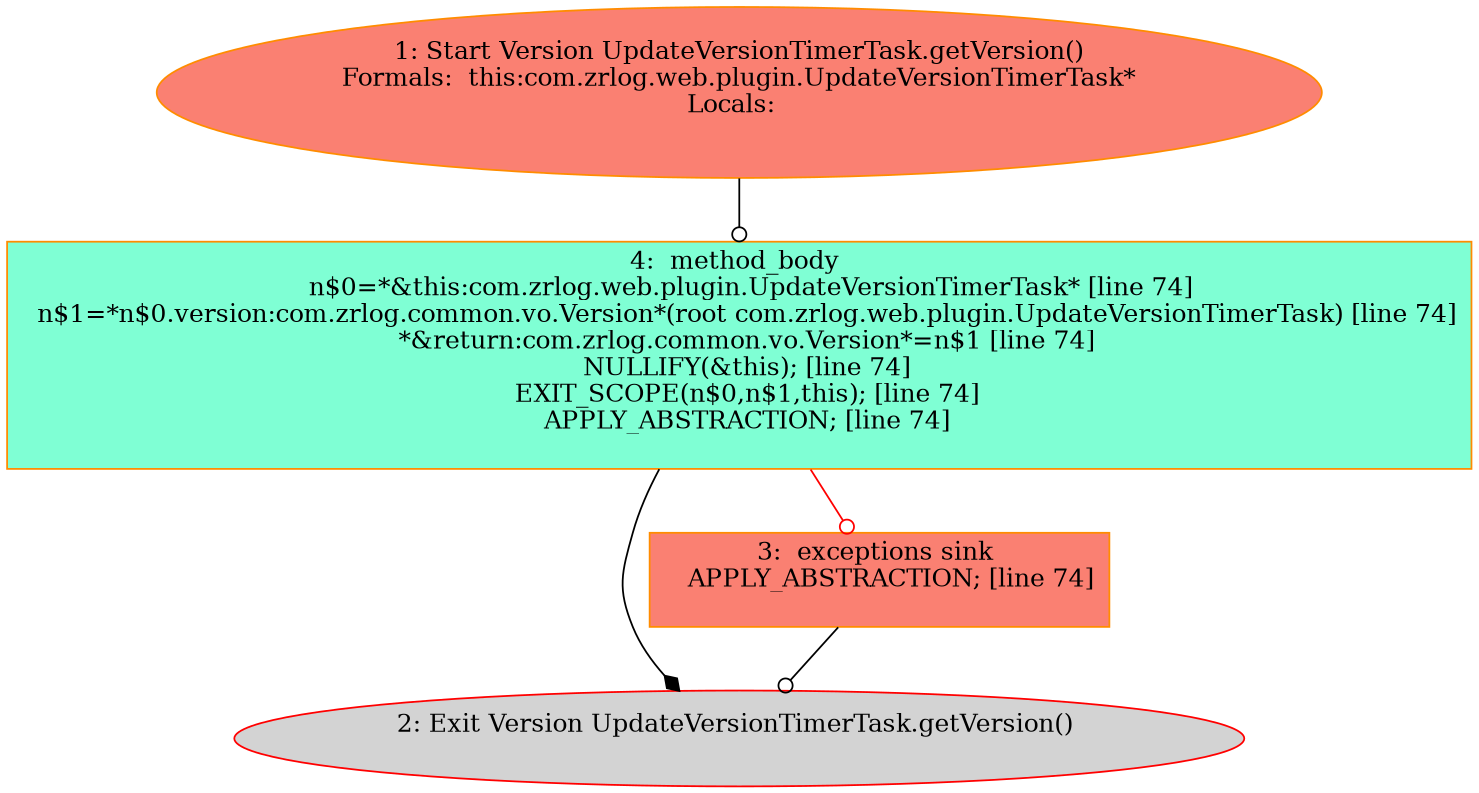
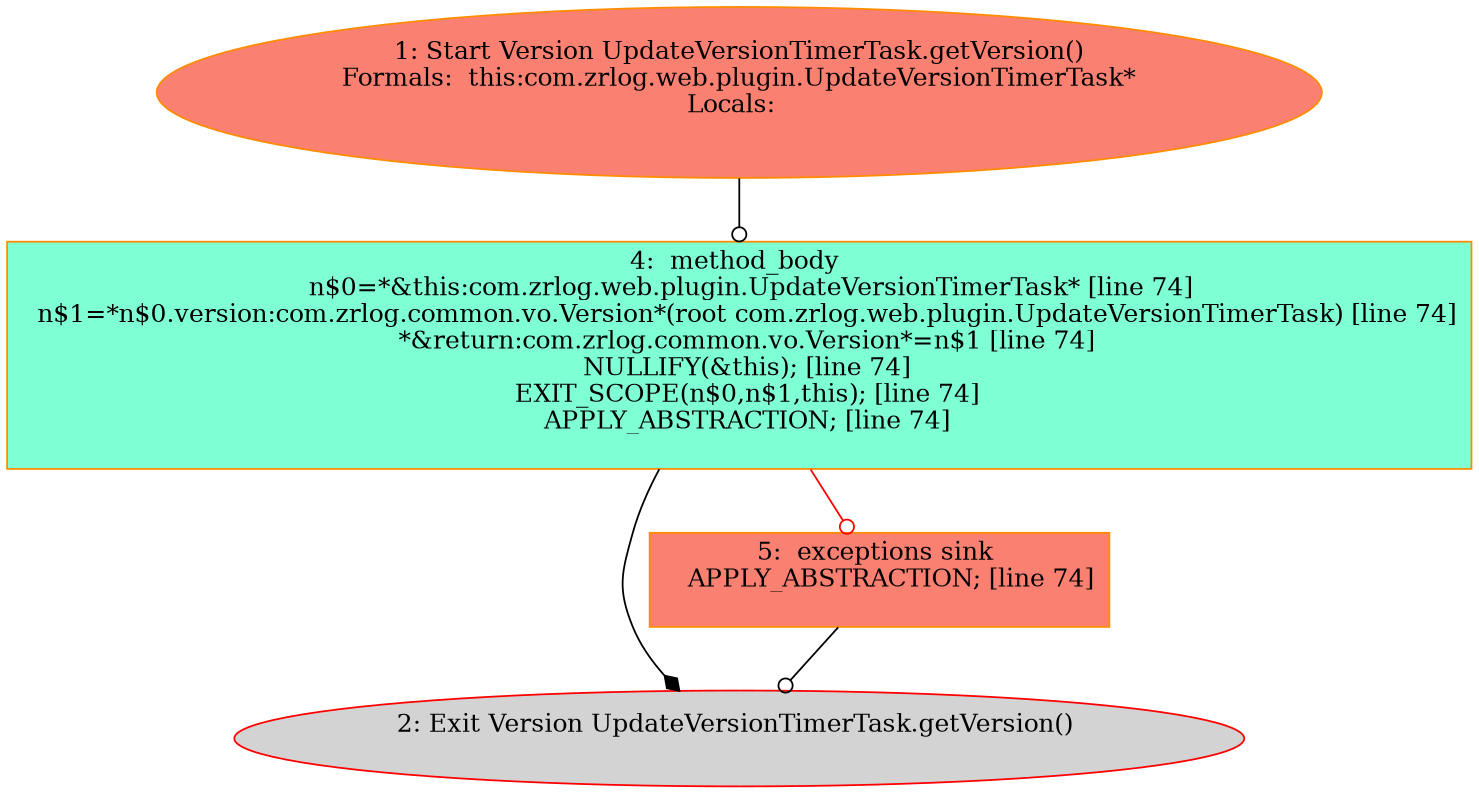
(880, 580) -> (880, 580)
